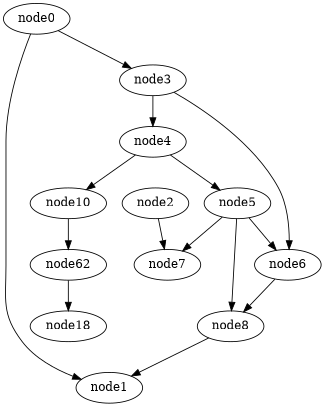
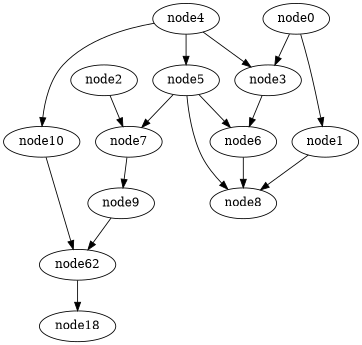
(153, 107) -> (223, 47)
none -> (121, 203)
(174, 355) -> (288, 170)
